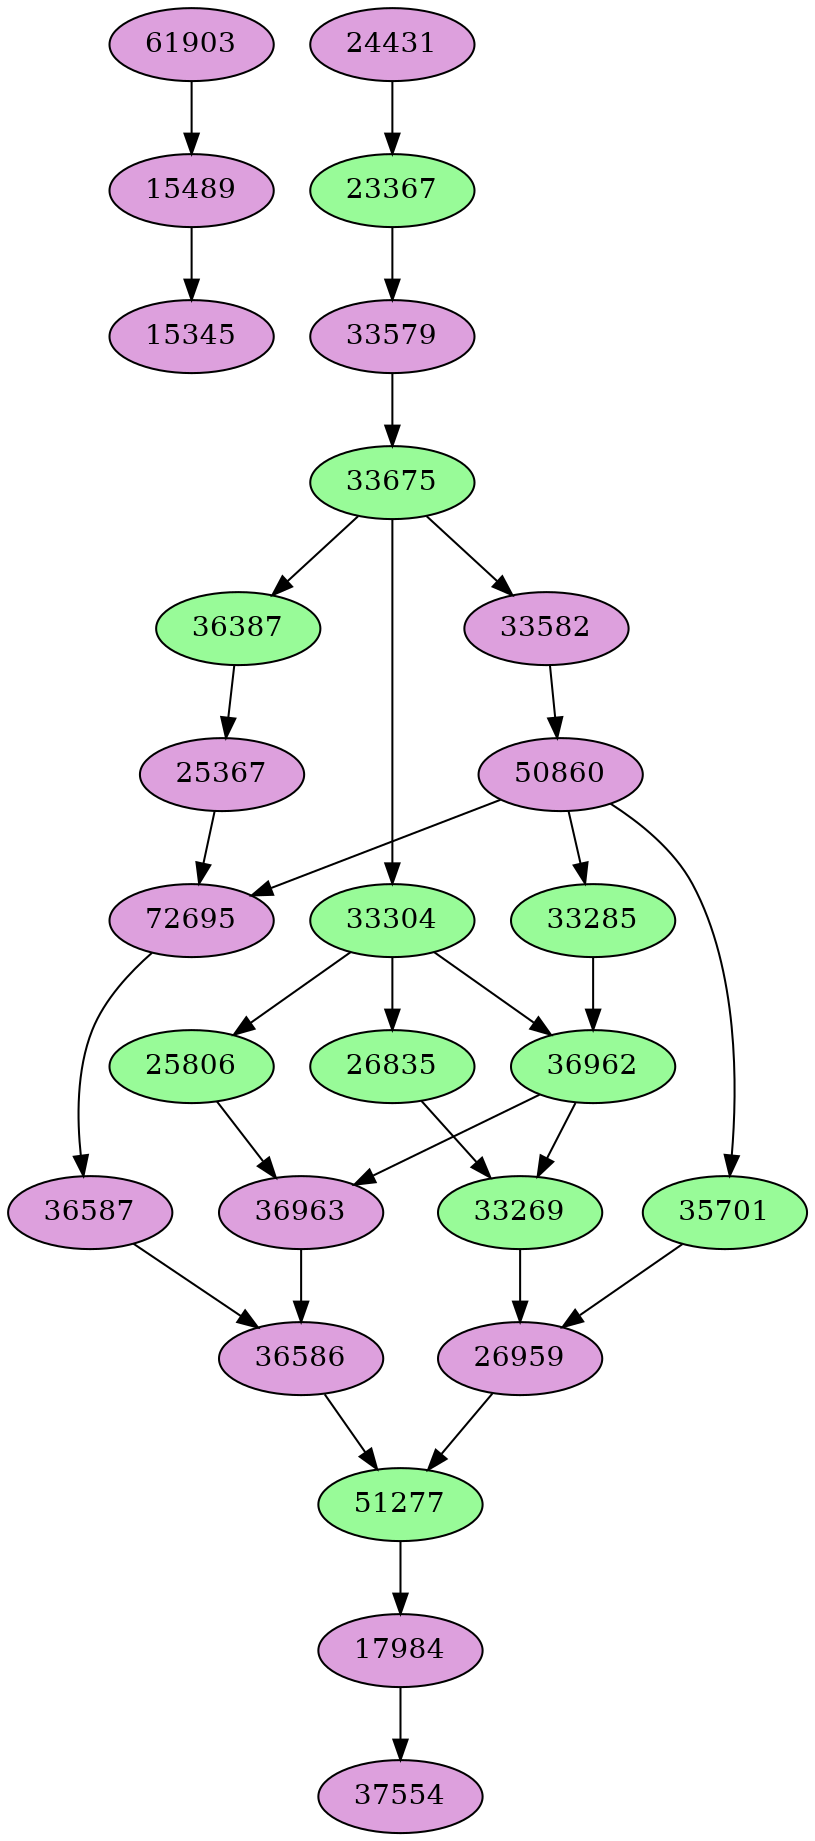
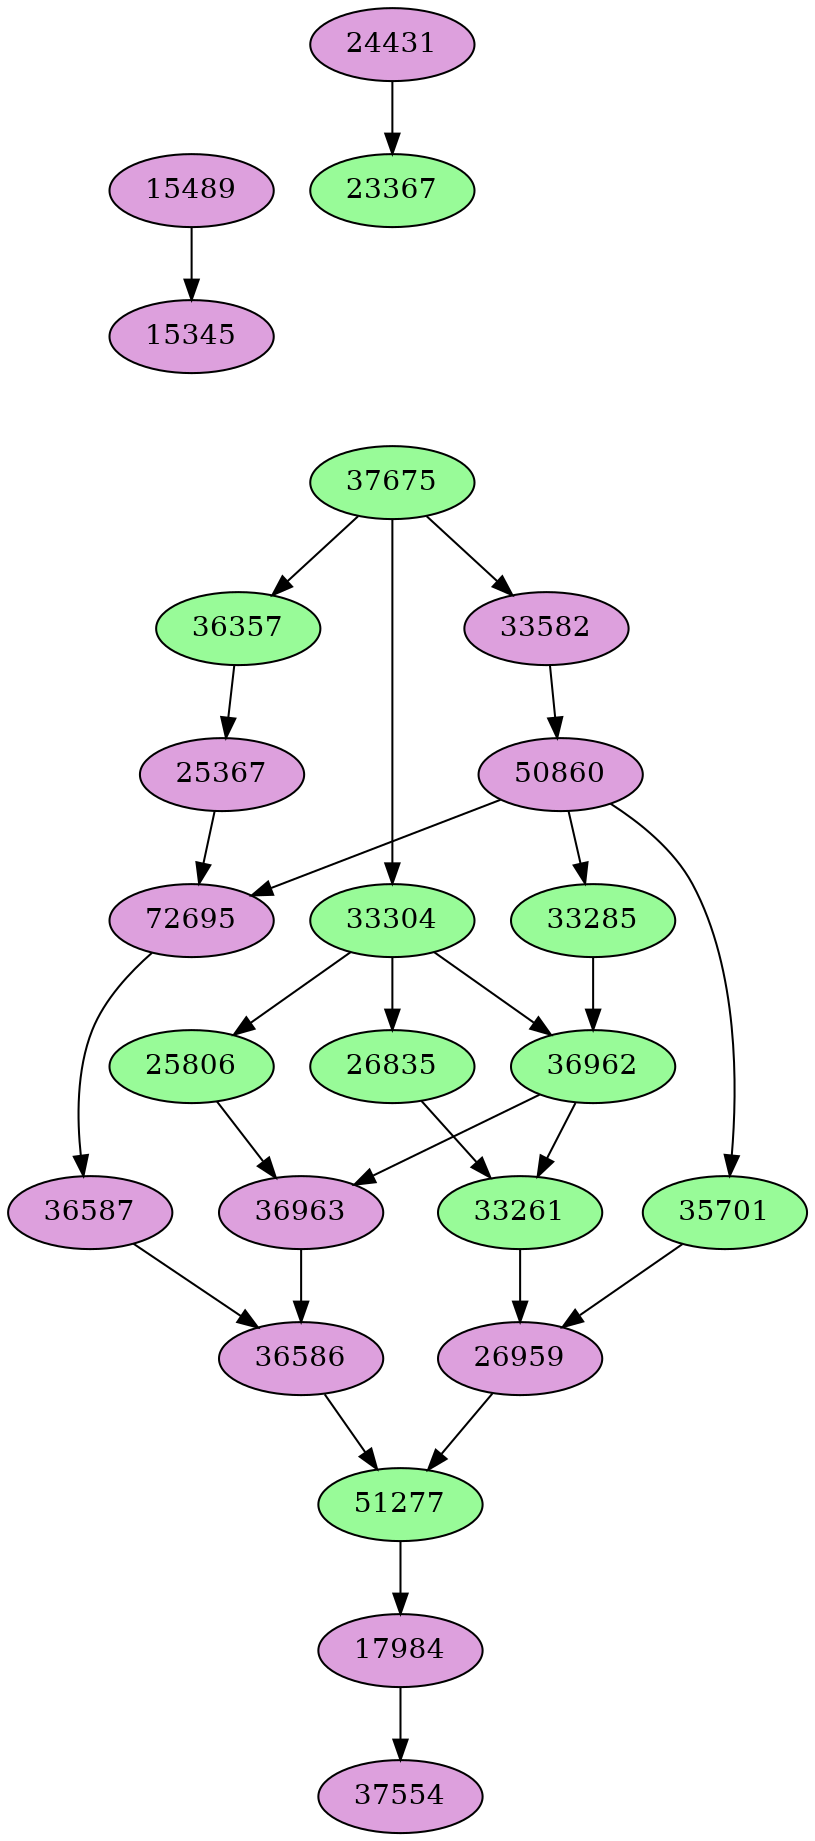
(192, 45) -> none
(392, 337) -> none
(392, 483) -> (392, 483)
(238, 629) -> (238, 629)
(520, 1213) -> (520, 1213)
